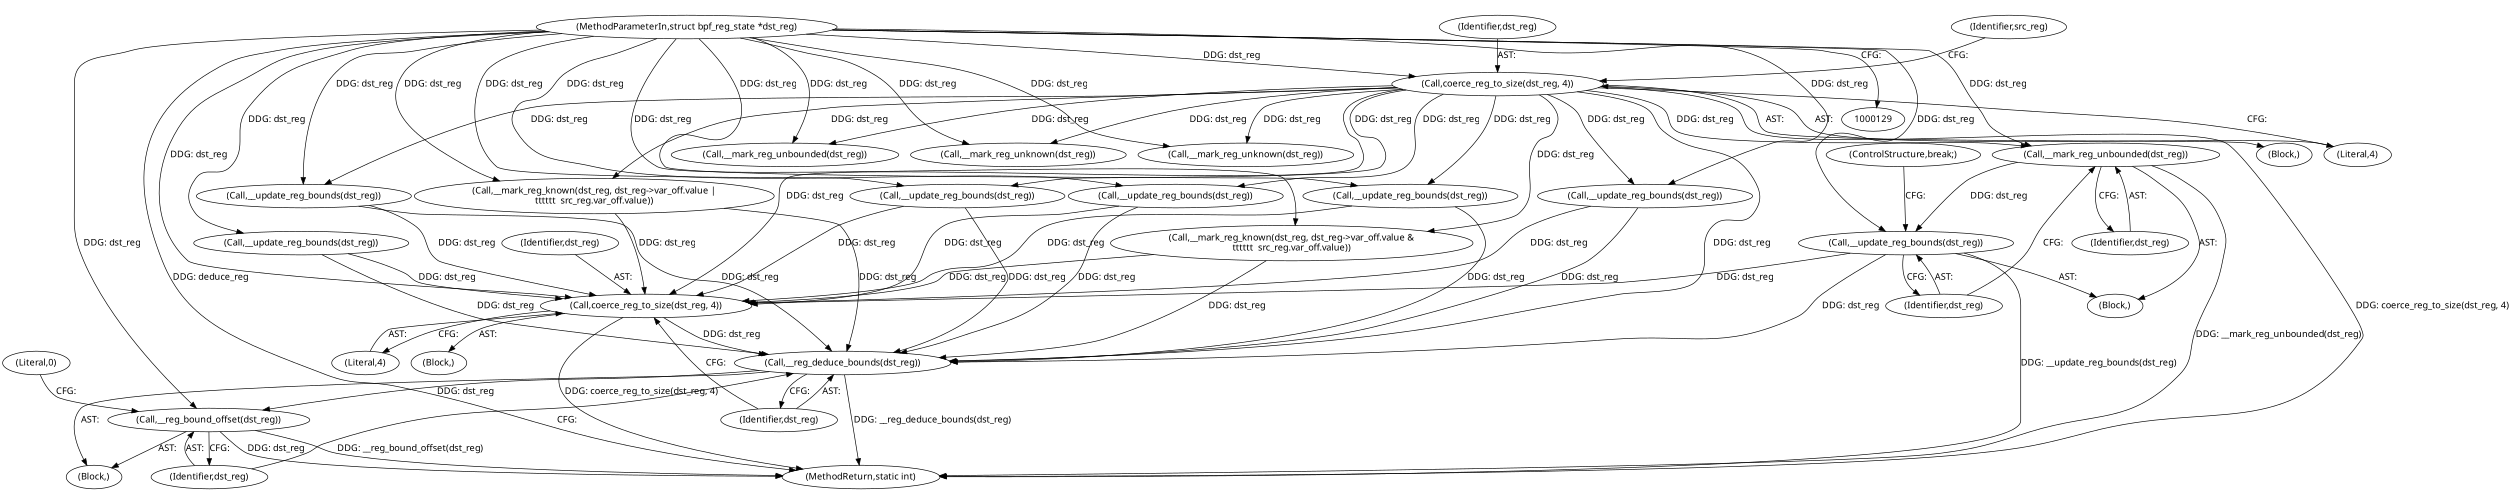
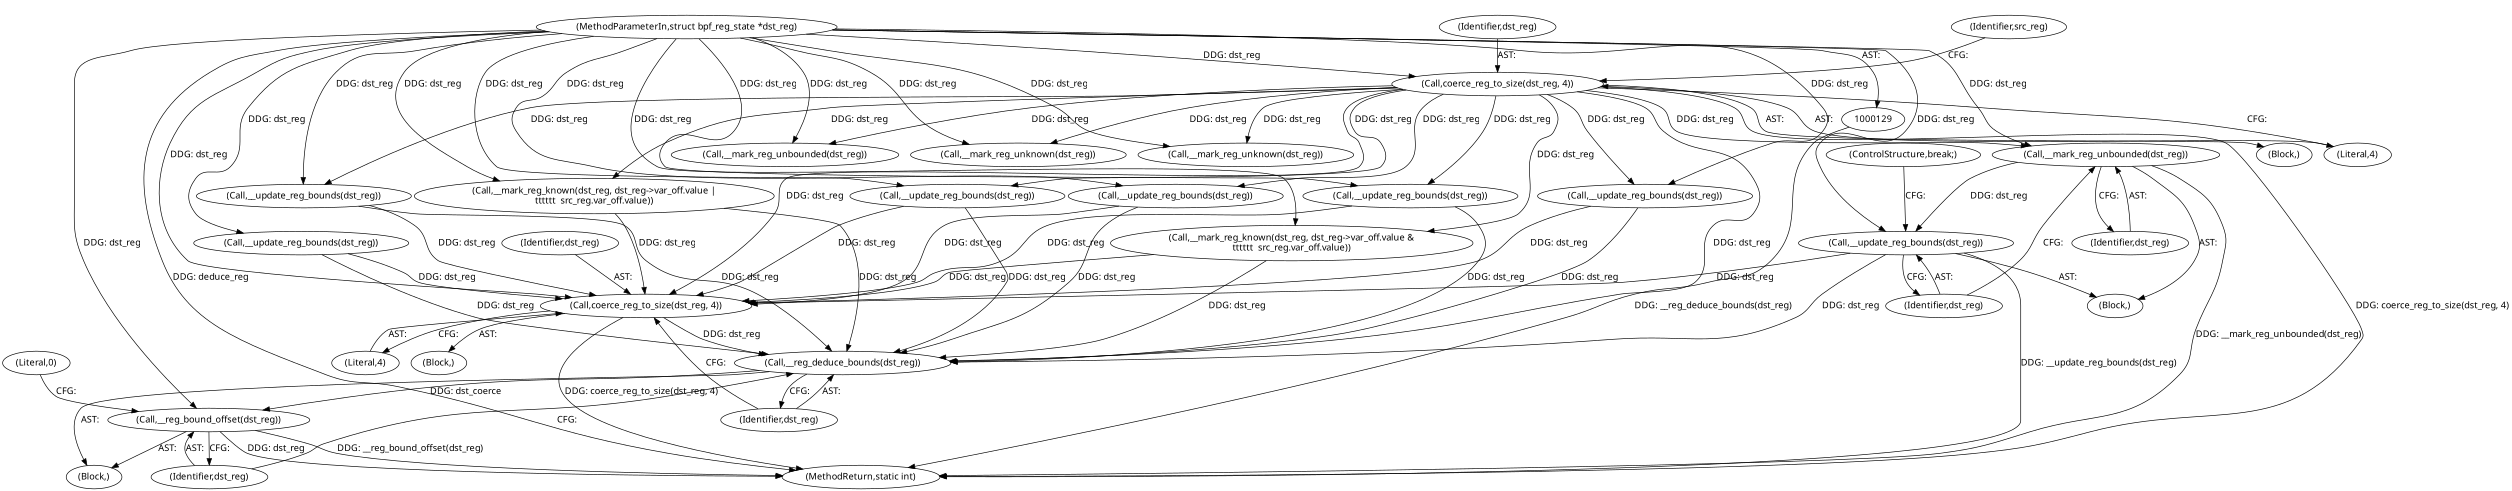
(1873, 56) -> (1873, 56)
(466, 391) -> (466, 391)
(851, 417) -> (1403, 360)
